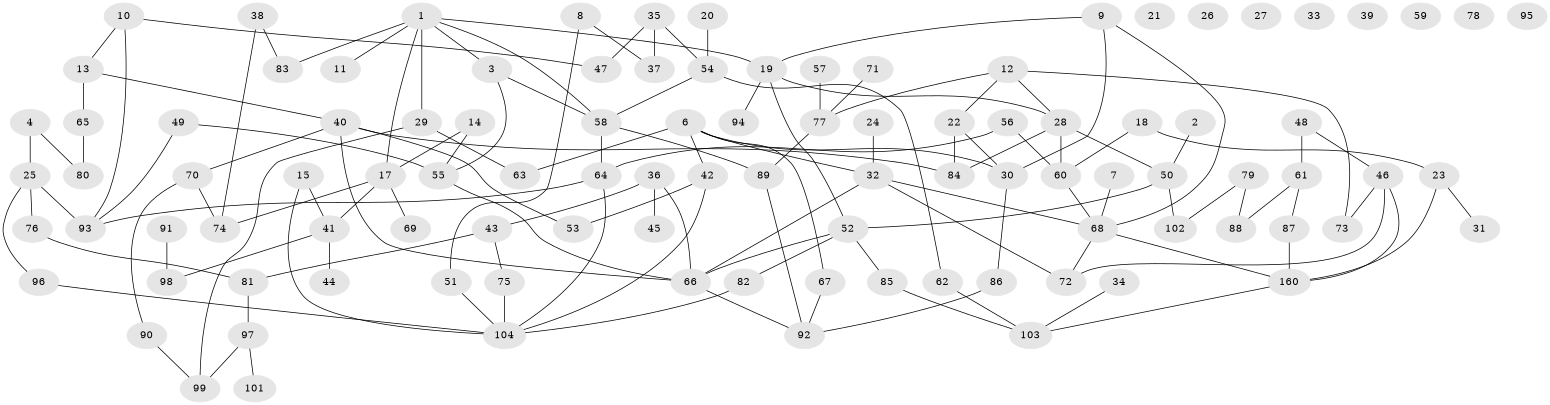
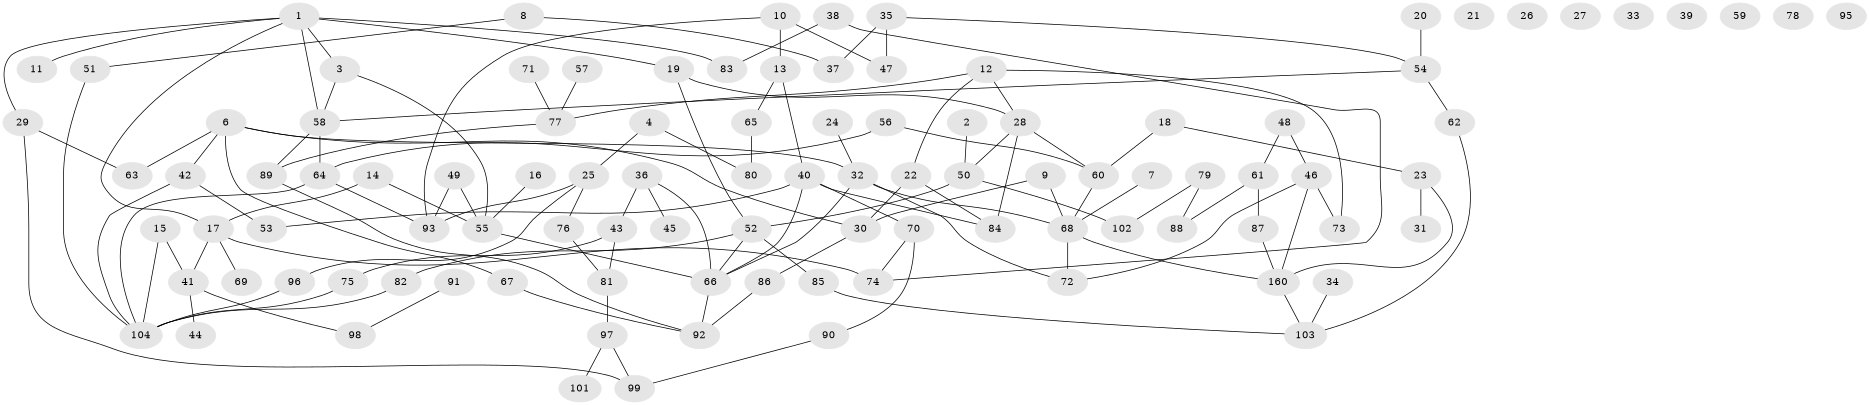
(930, 29) -> none
(739, 123) -> none
none -> (536, 176)
